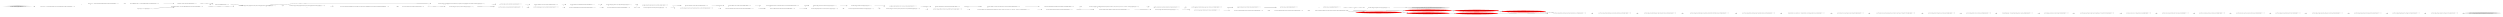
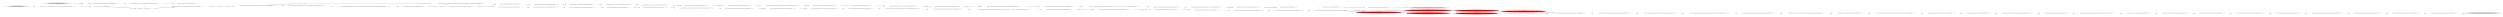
none -> (58, 3)
(222, 4) -> none
none -> (103, 6)
